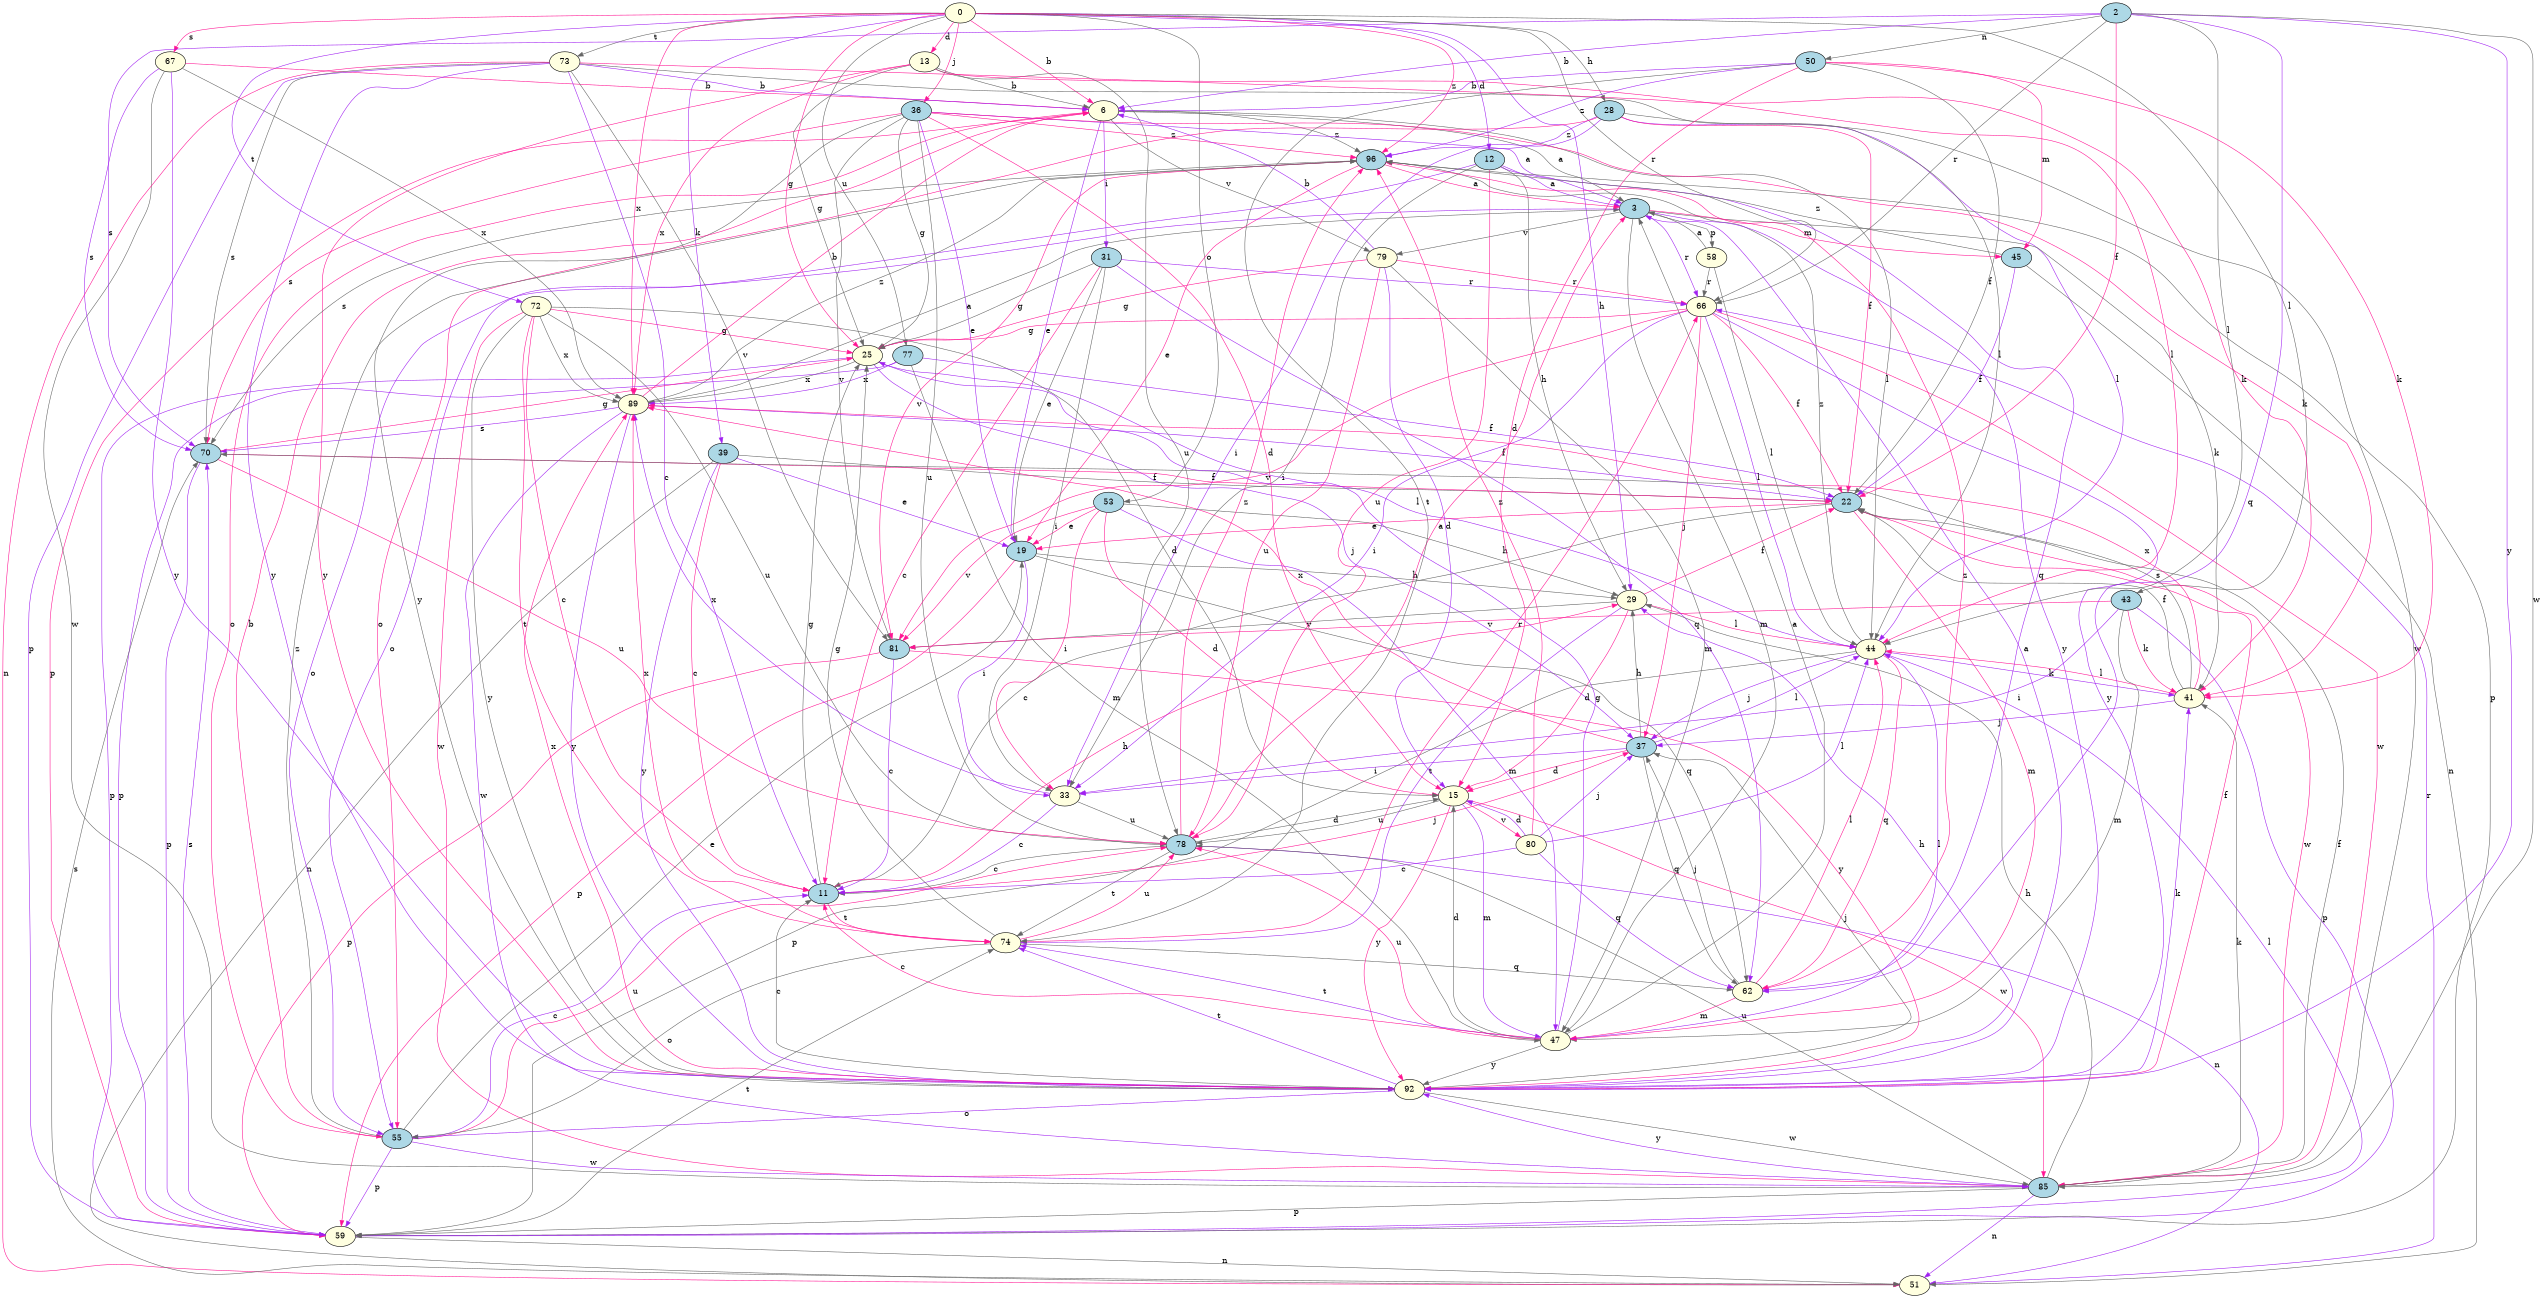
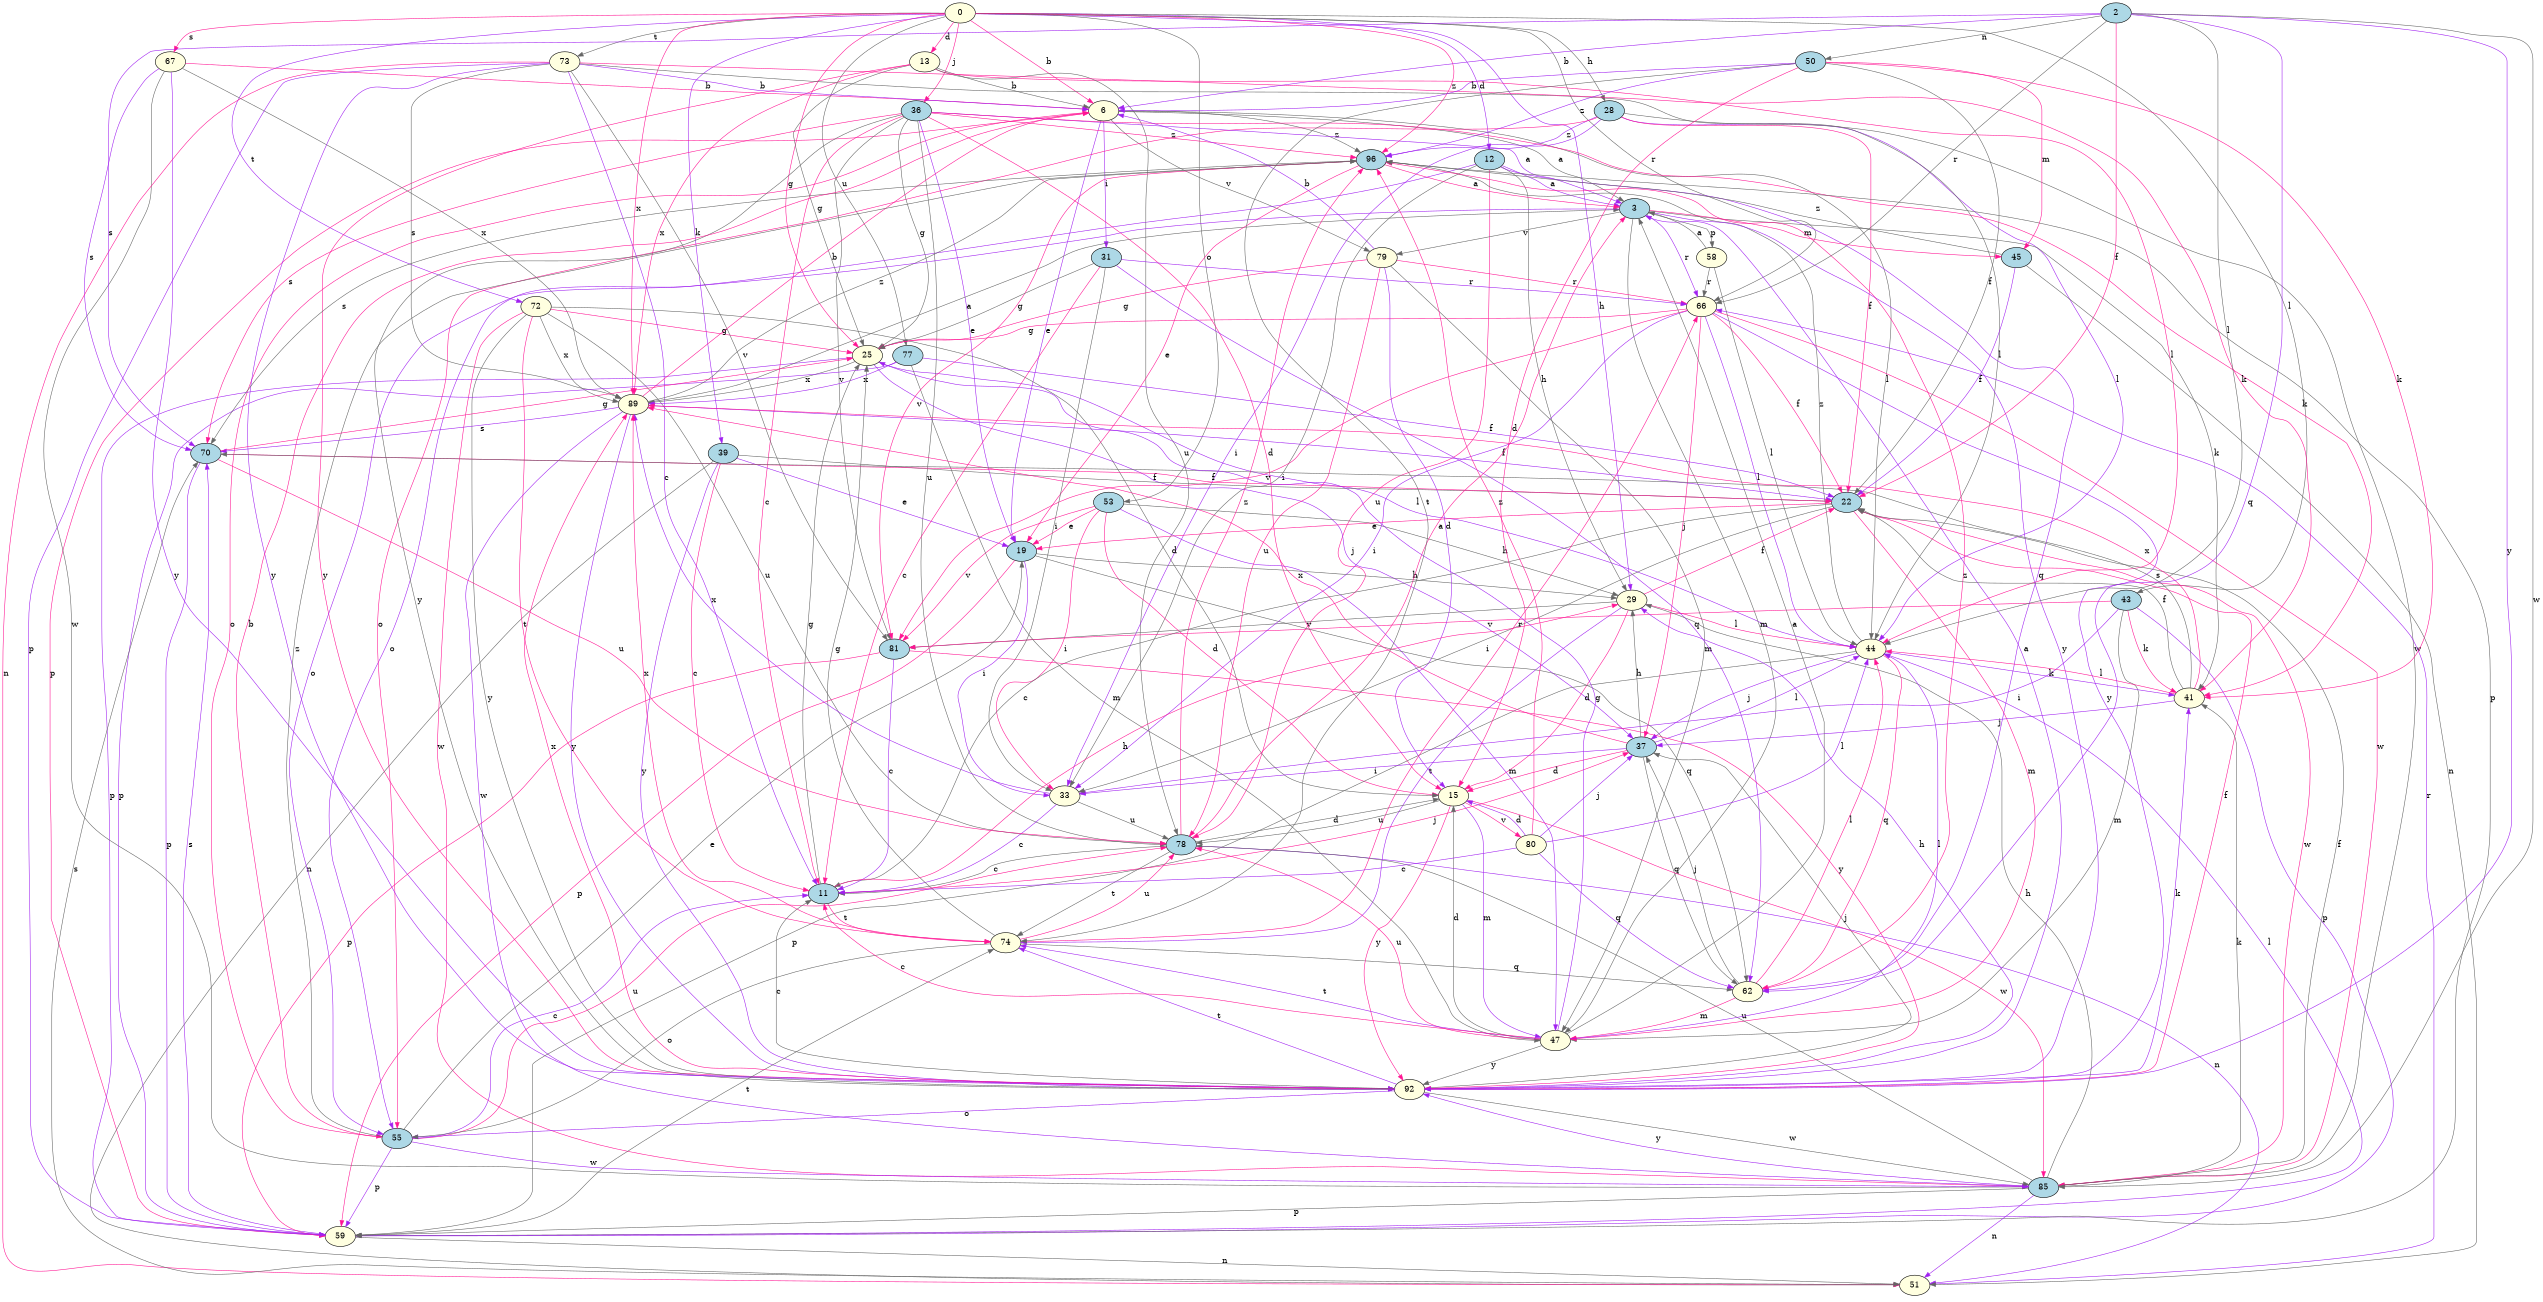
(268, 132) -> (411, 254)
(1045, 398) -> none
(569, 642) -> (767, 475)
none -> (1459, 650)
